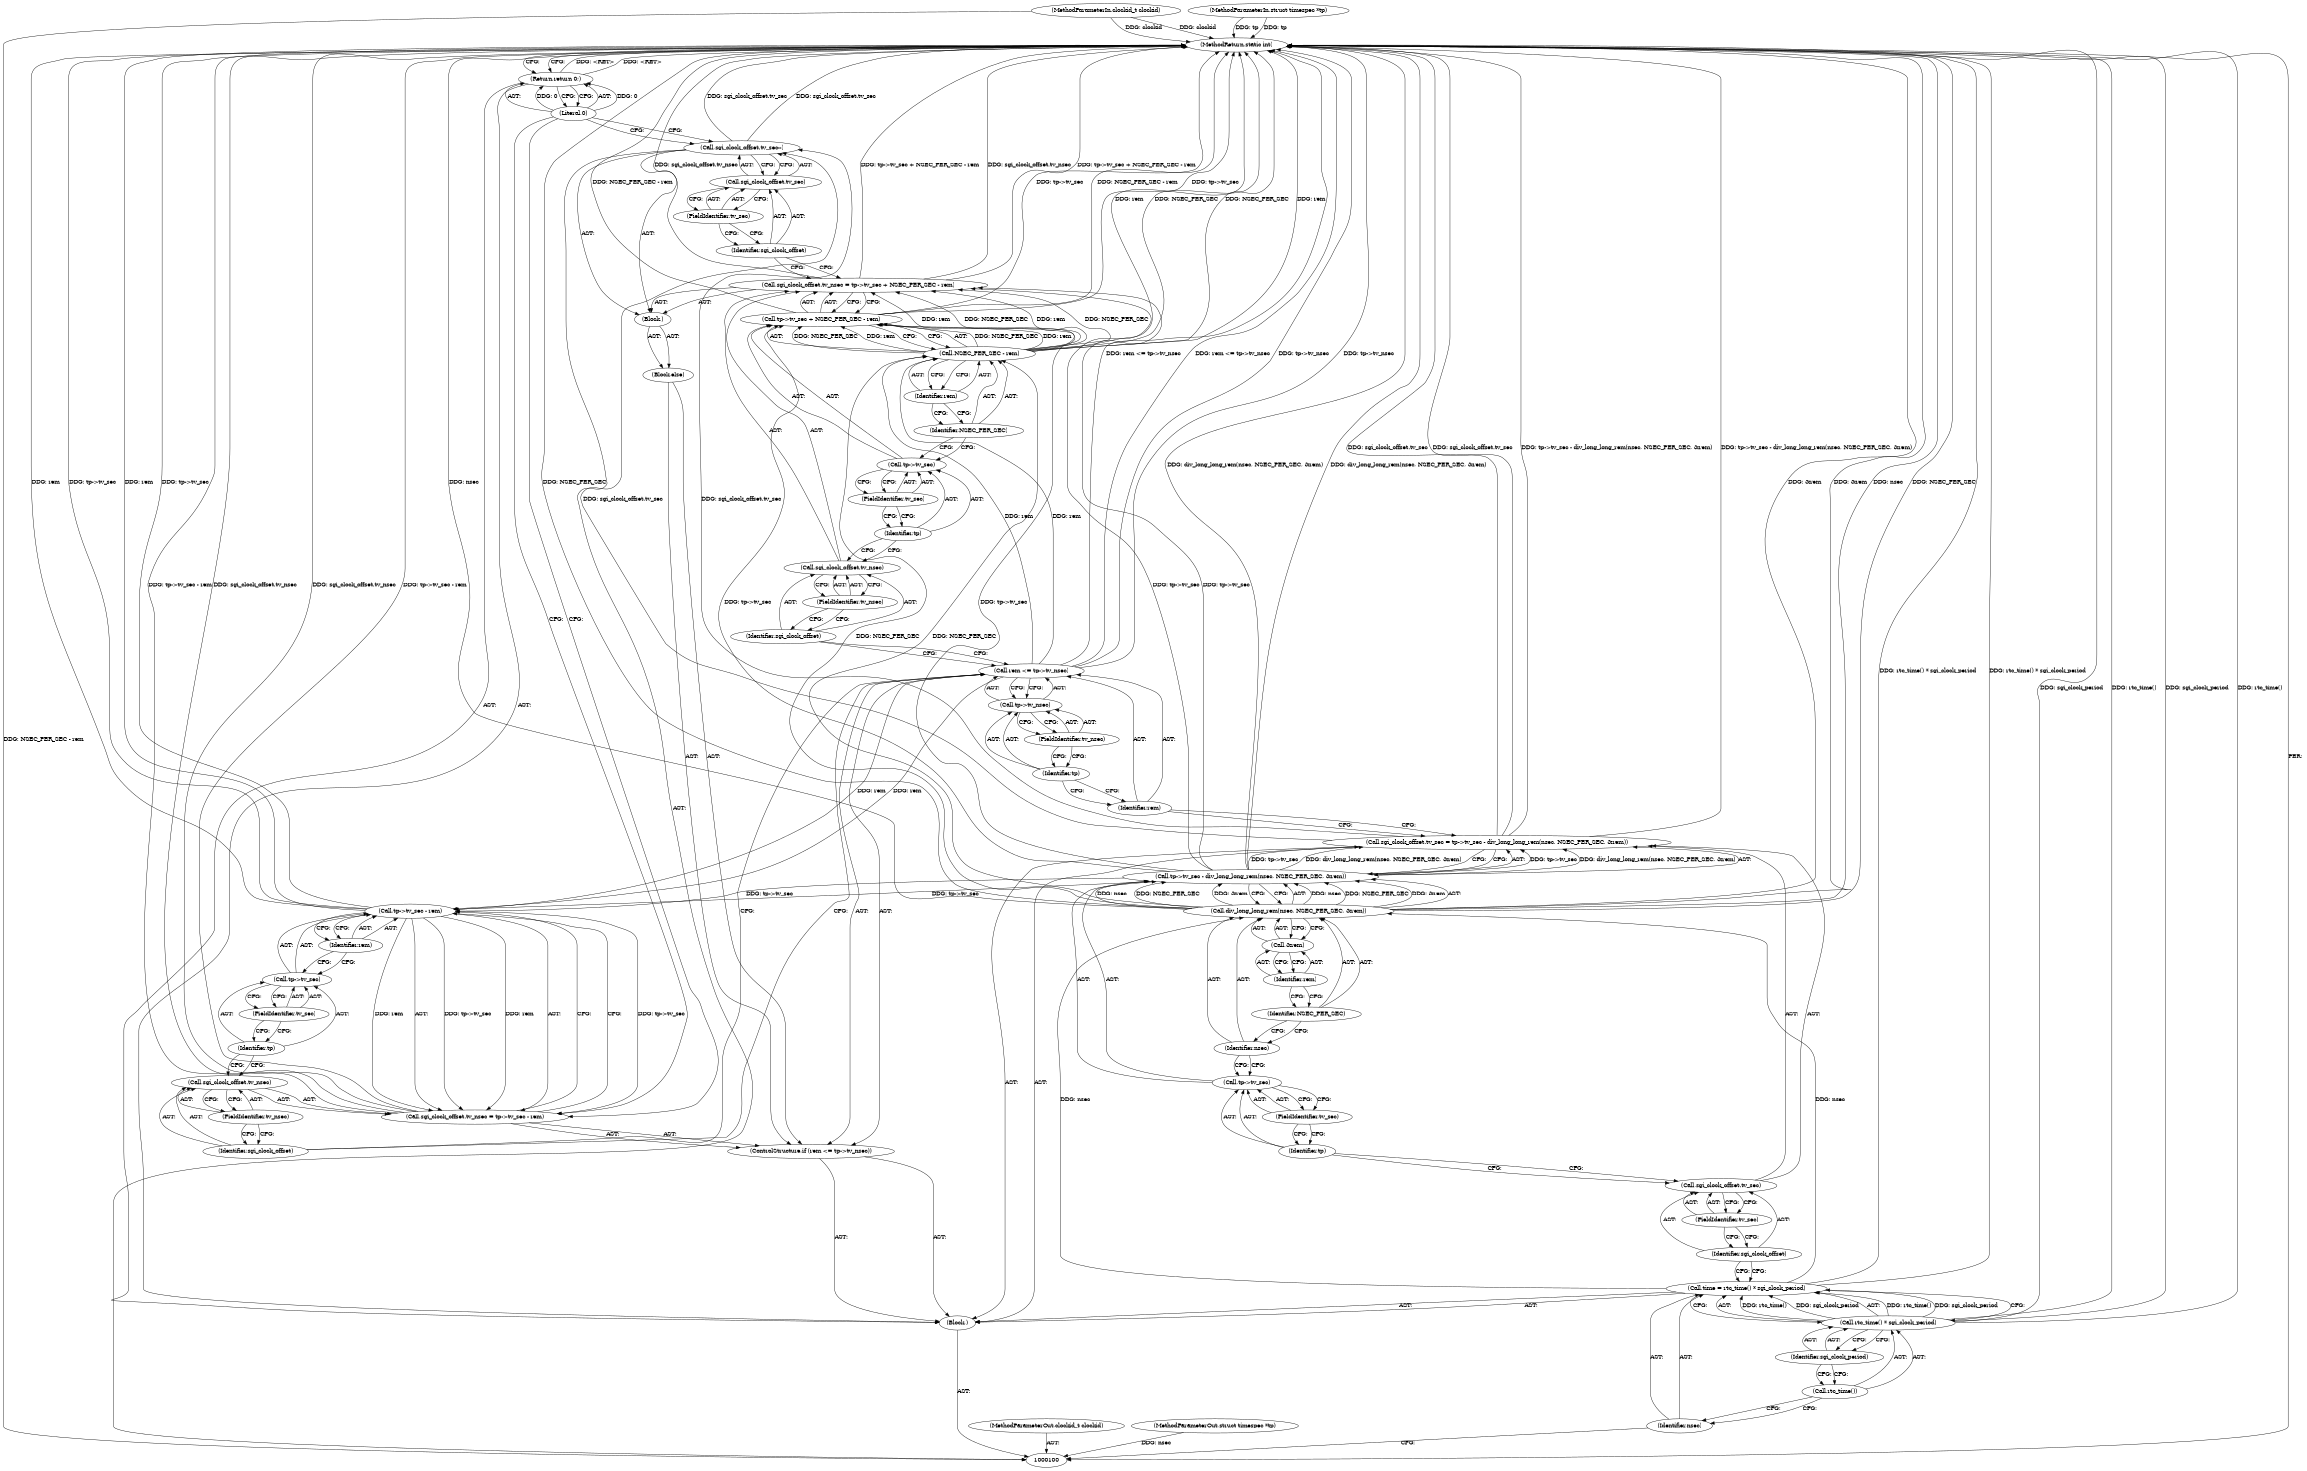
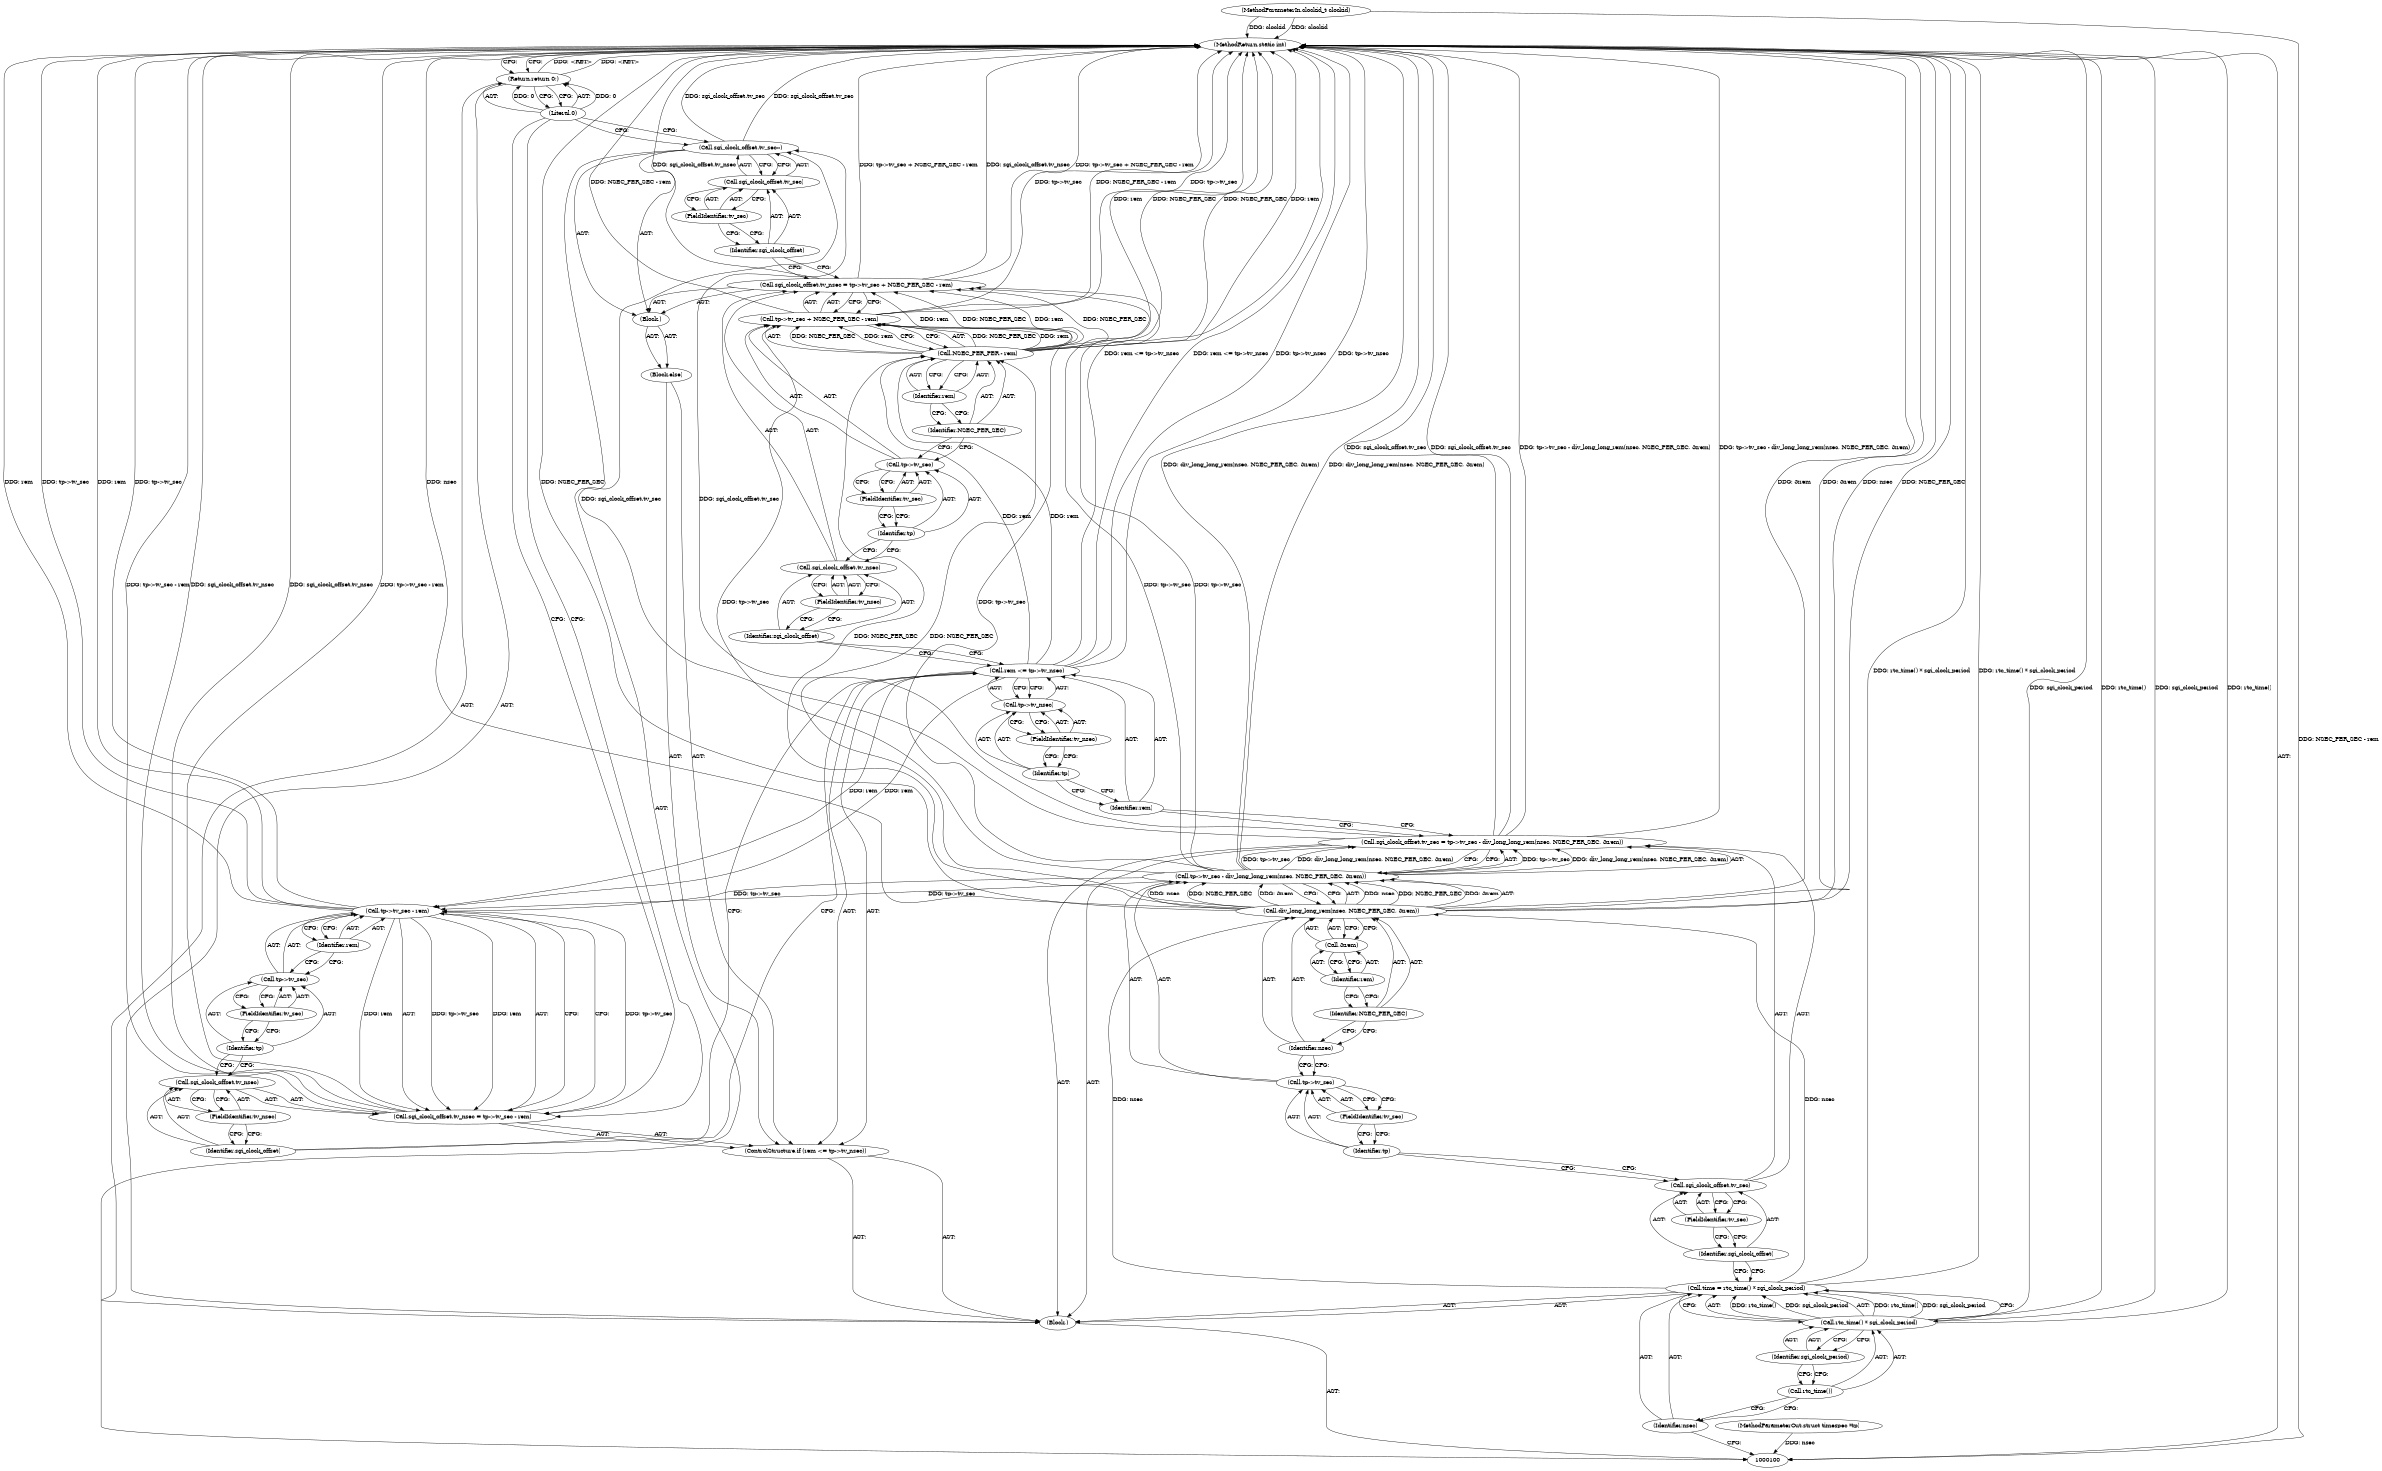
(1269, 11) -> none
(979, 354) -> (978, 354)
(2296, 757) -> (2285, 757)
(1046, 1426) -> none
